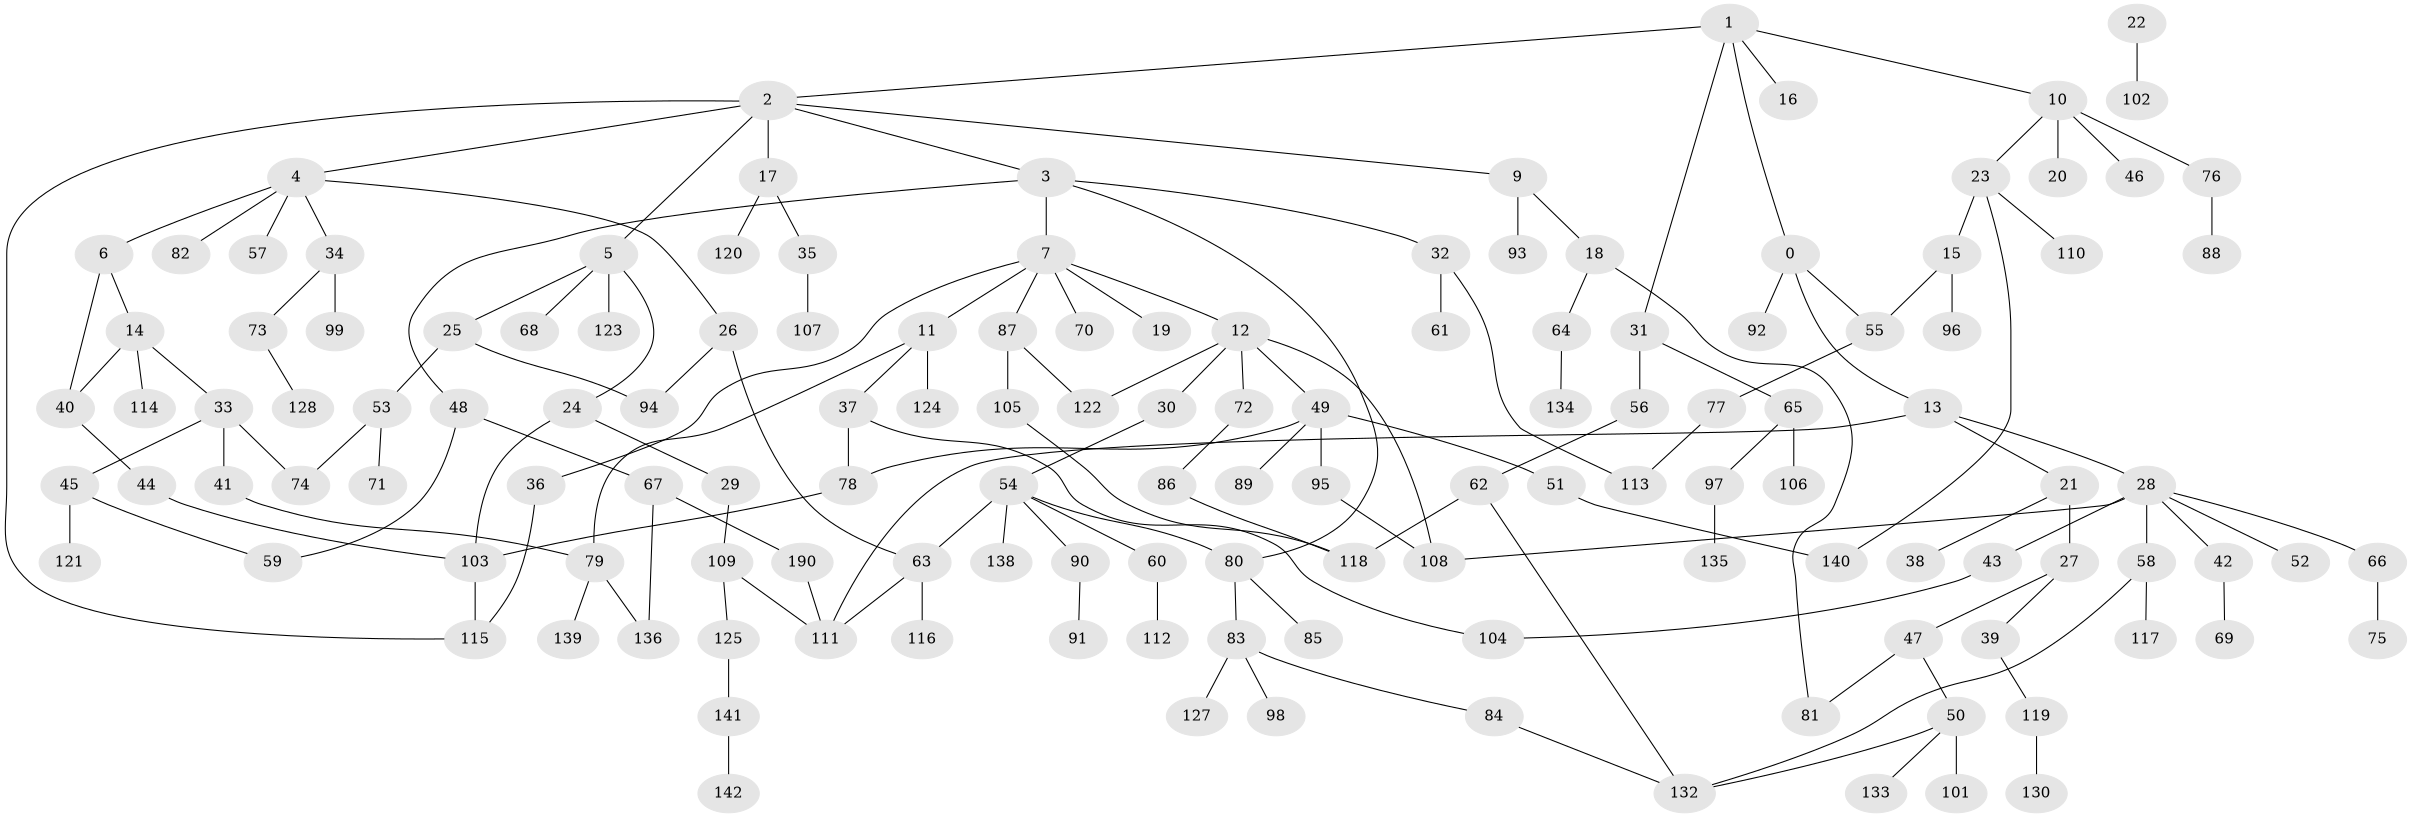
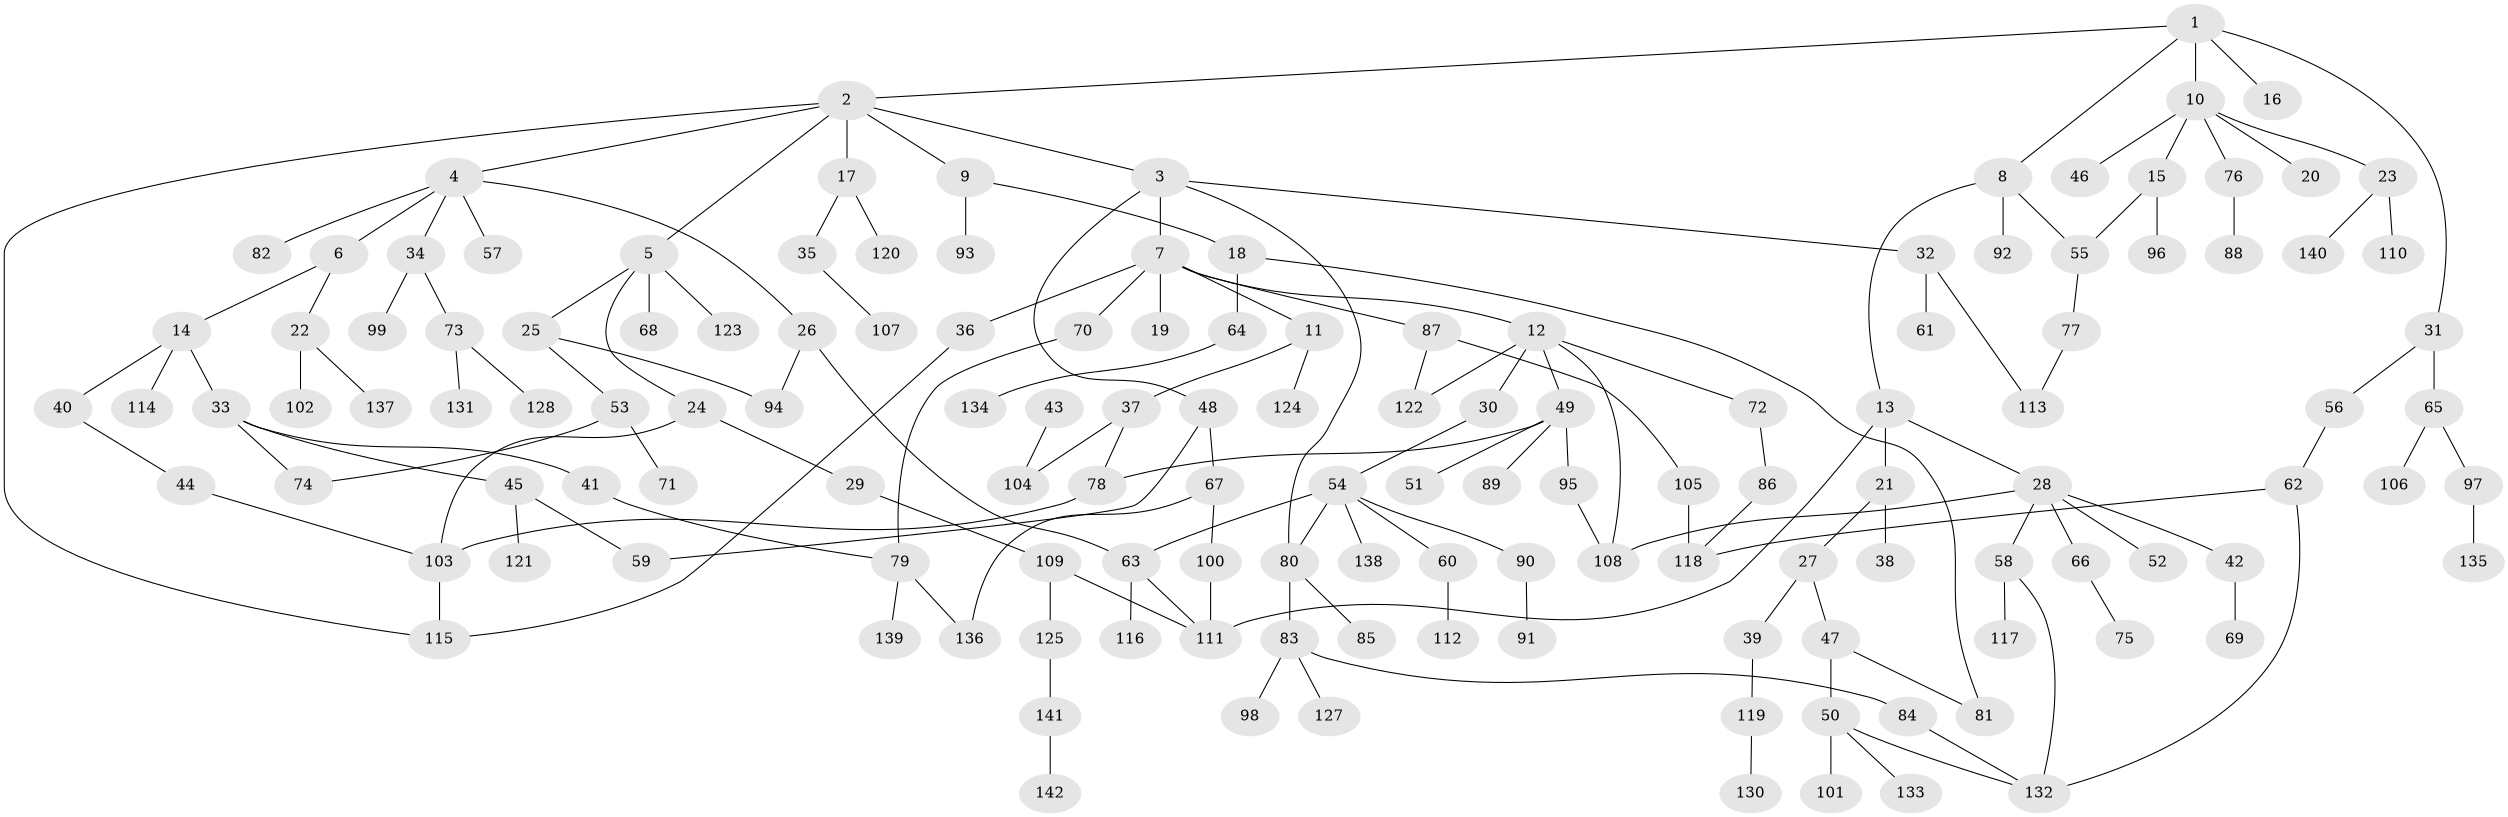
(1967, 216) -> (2176, 139)
(1791, 255) -> (2003, 178)
(85, 332) -> (320, 293)
none -> (381, 409)
none -> (461, 409)
(724, 428) -> (927, 401)
(2078, 520) -> none
(1693, 528) -> none
(802, 563) -> (1211, 563)
